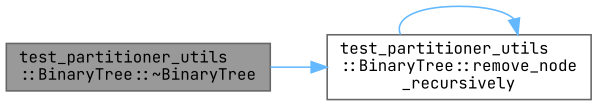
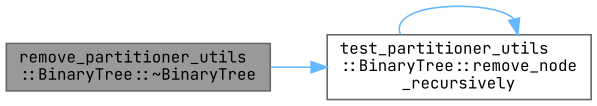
(138, 67) -> (138, 67)
